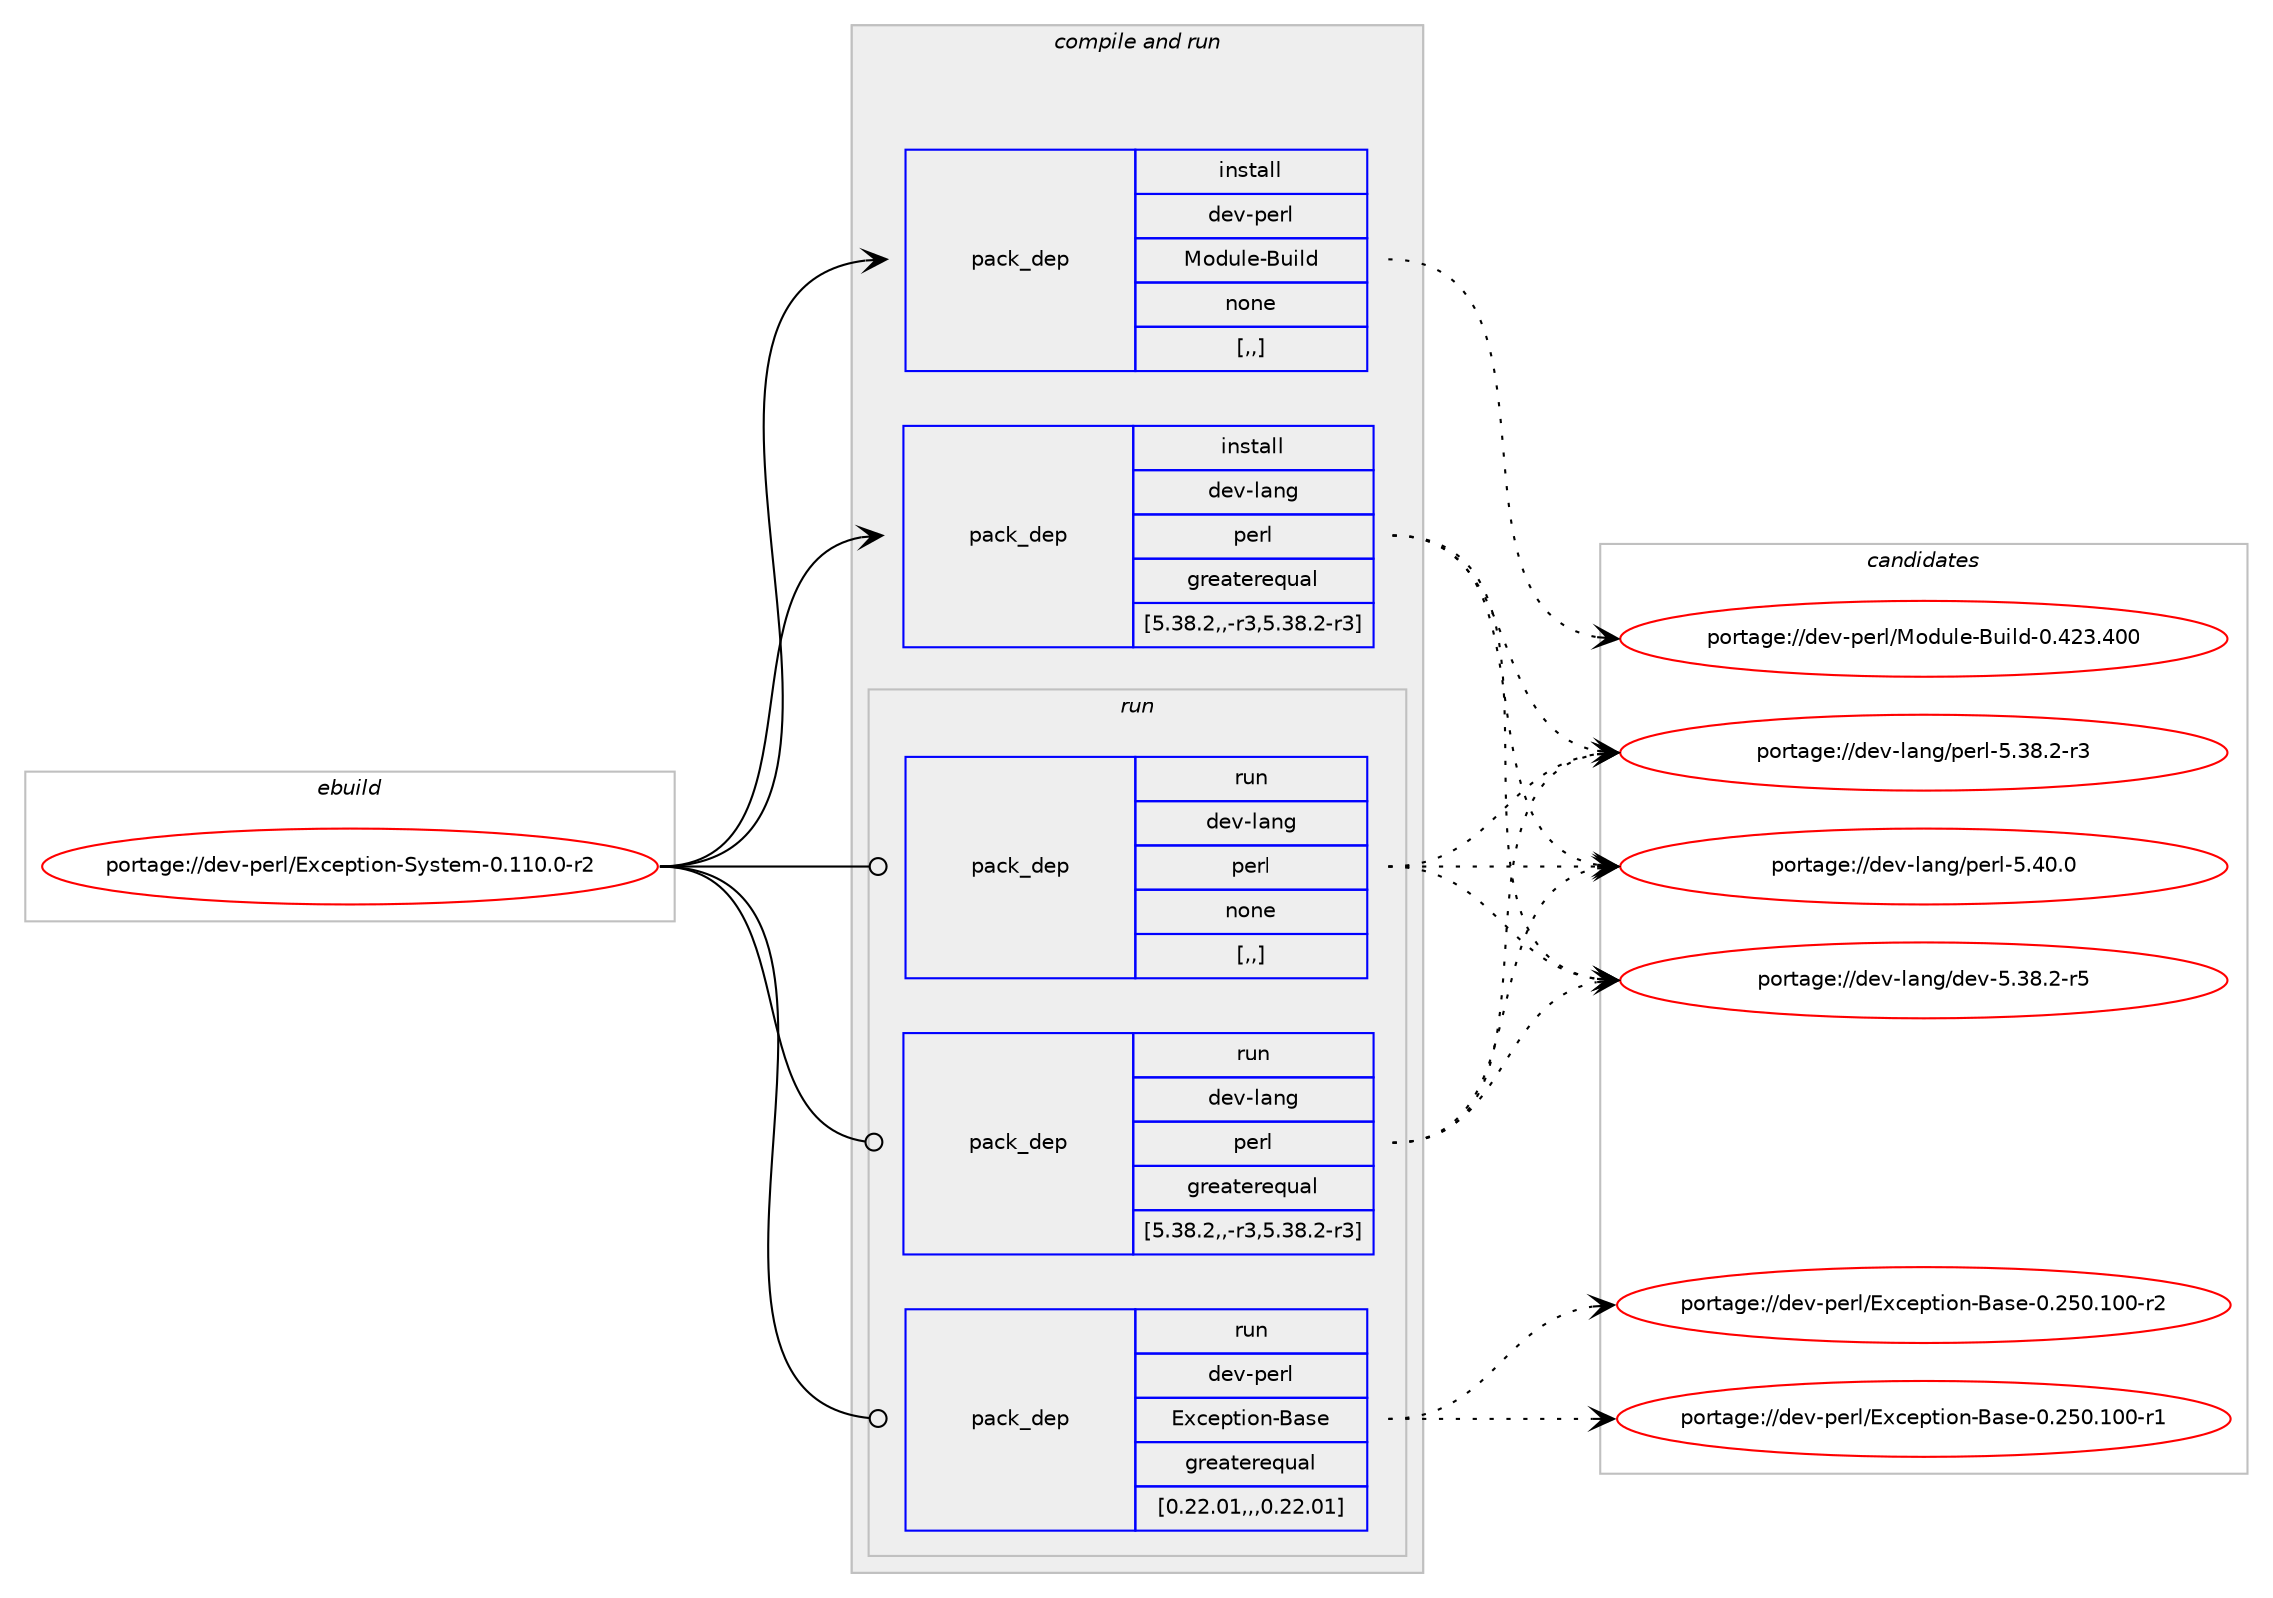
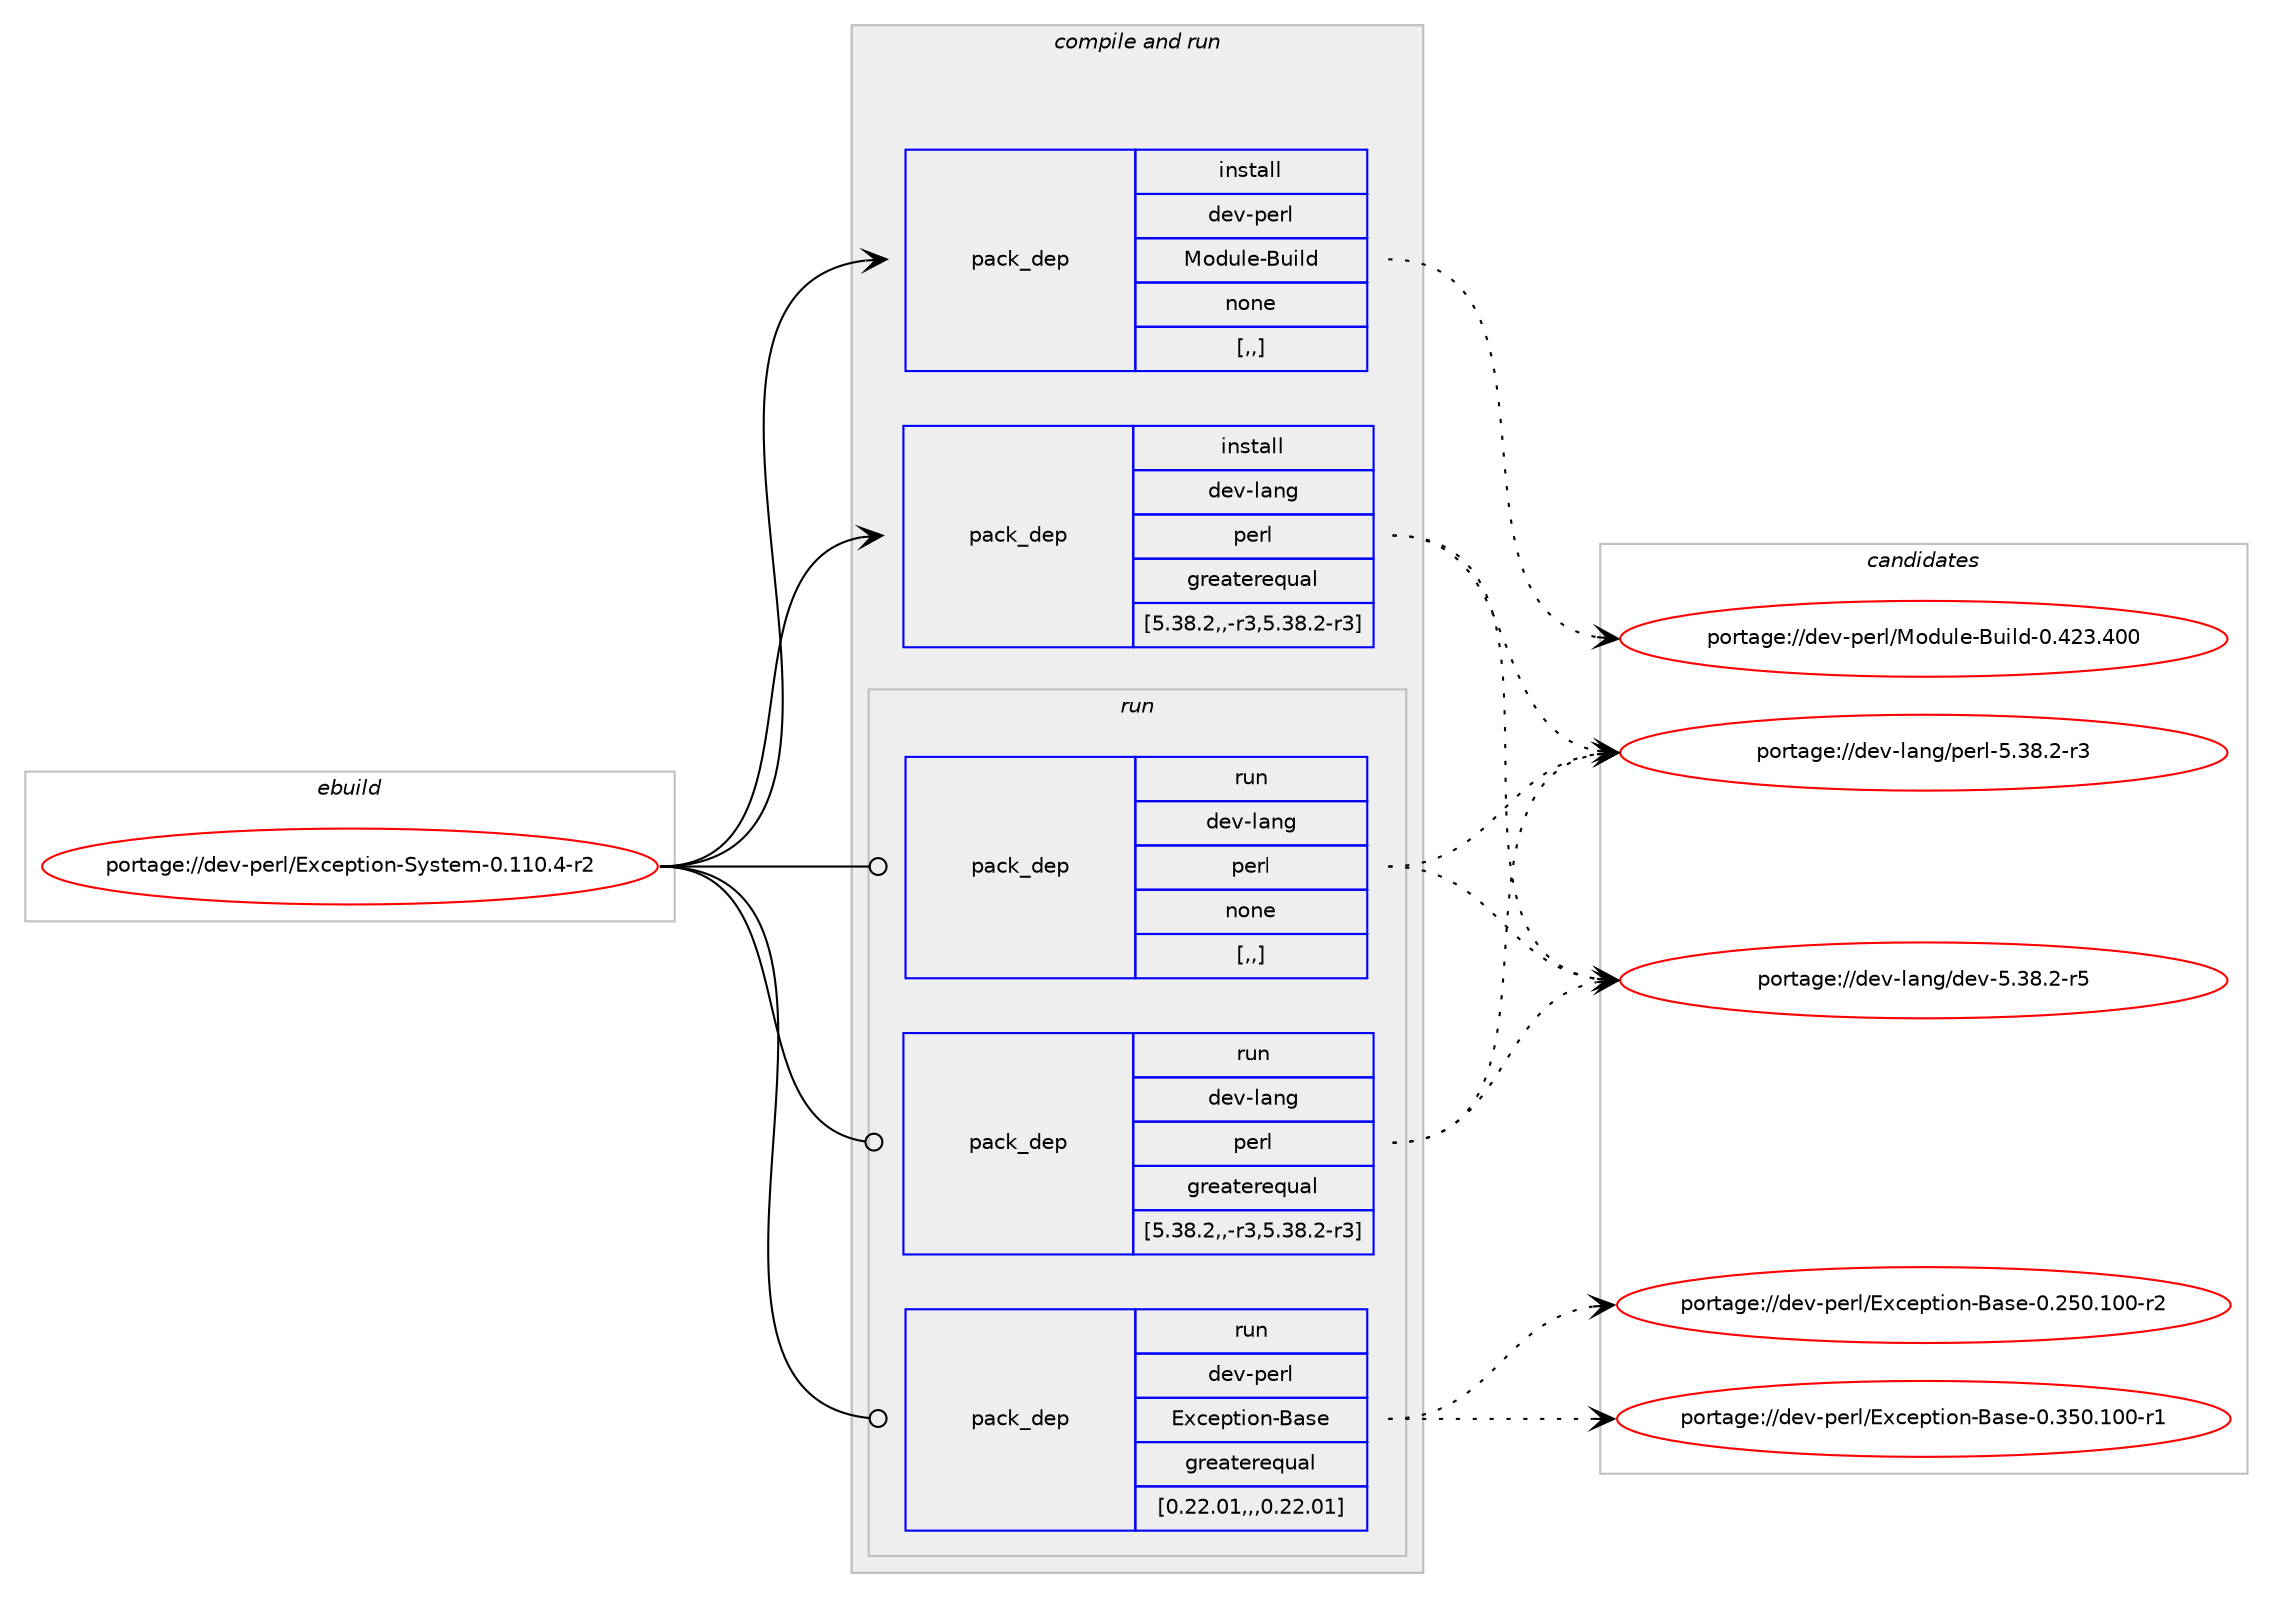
(350, 867) -> (350, 867)
(1924, 867) -> none
(1924, 1419) -> (1924, 1419)
